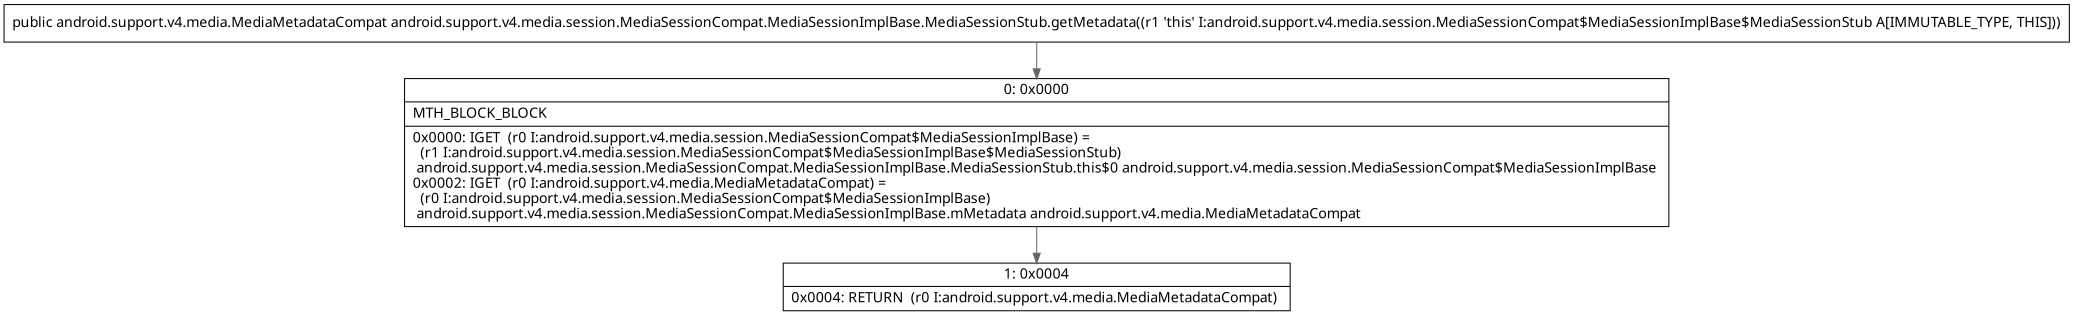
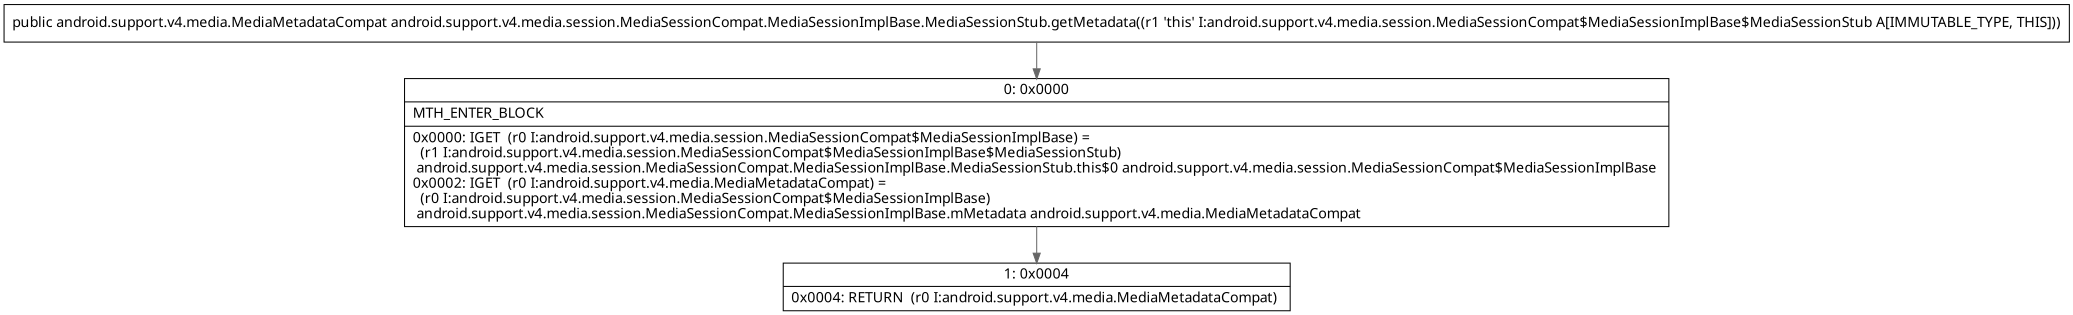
(480, 114) -> (479, 114)
